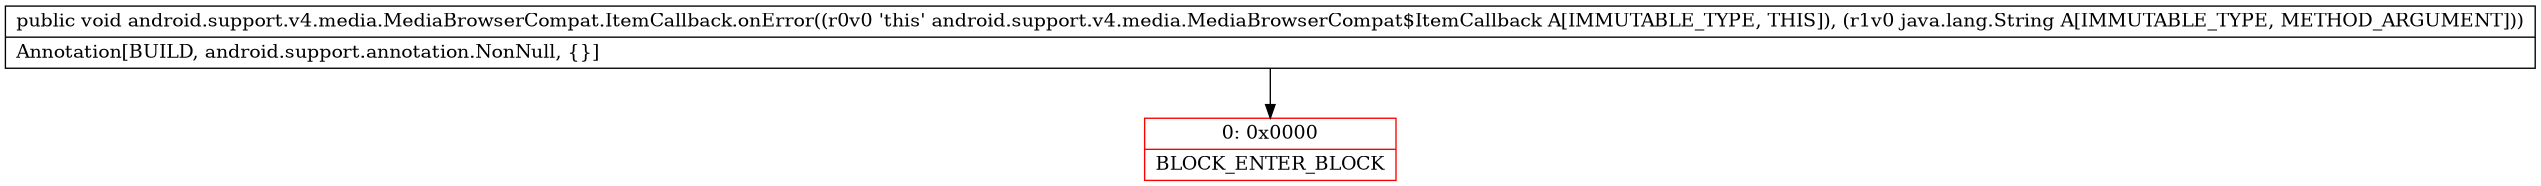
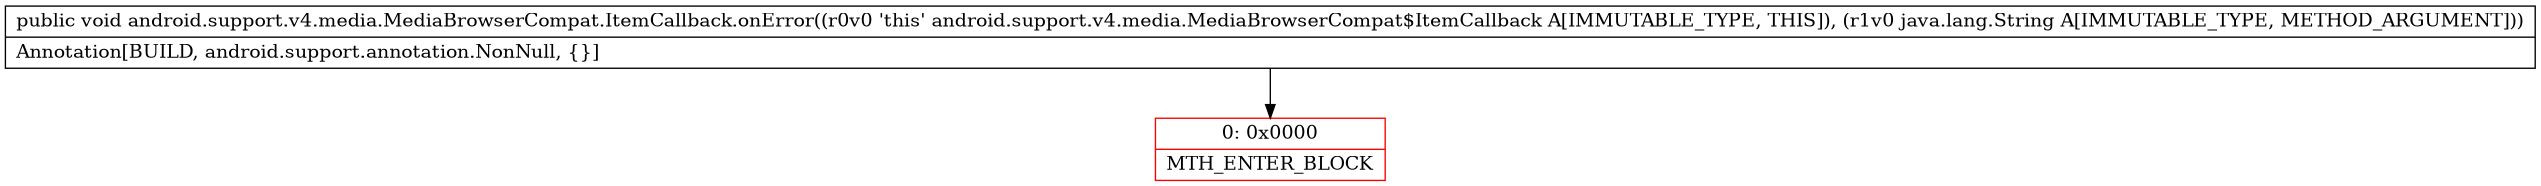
(1270, 164) -> (1270, 164)
